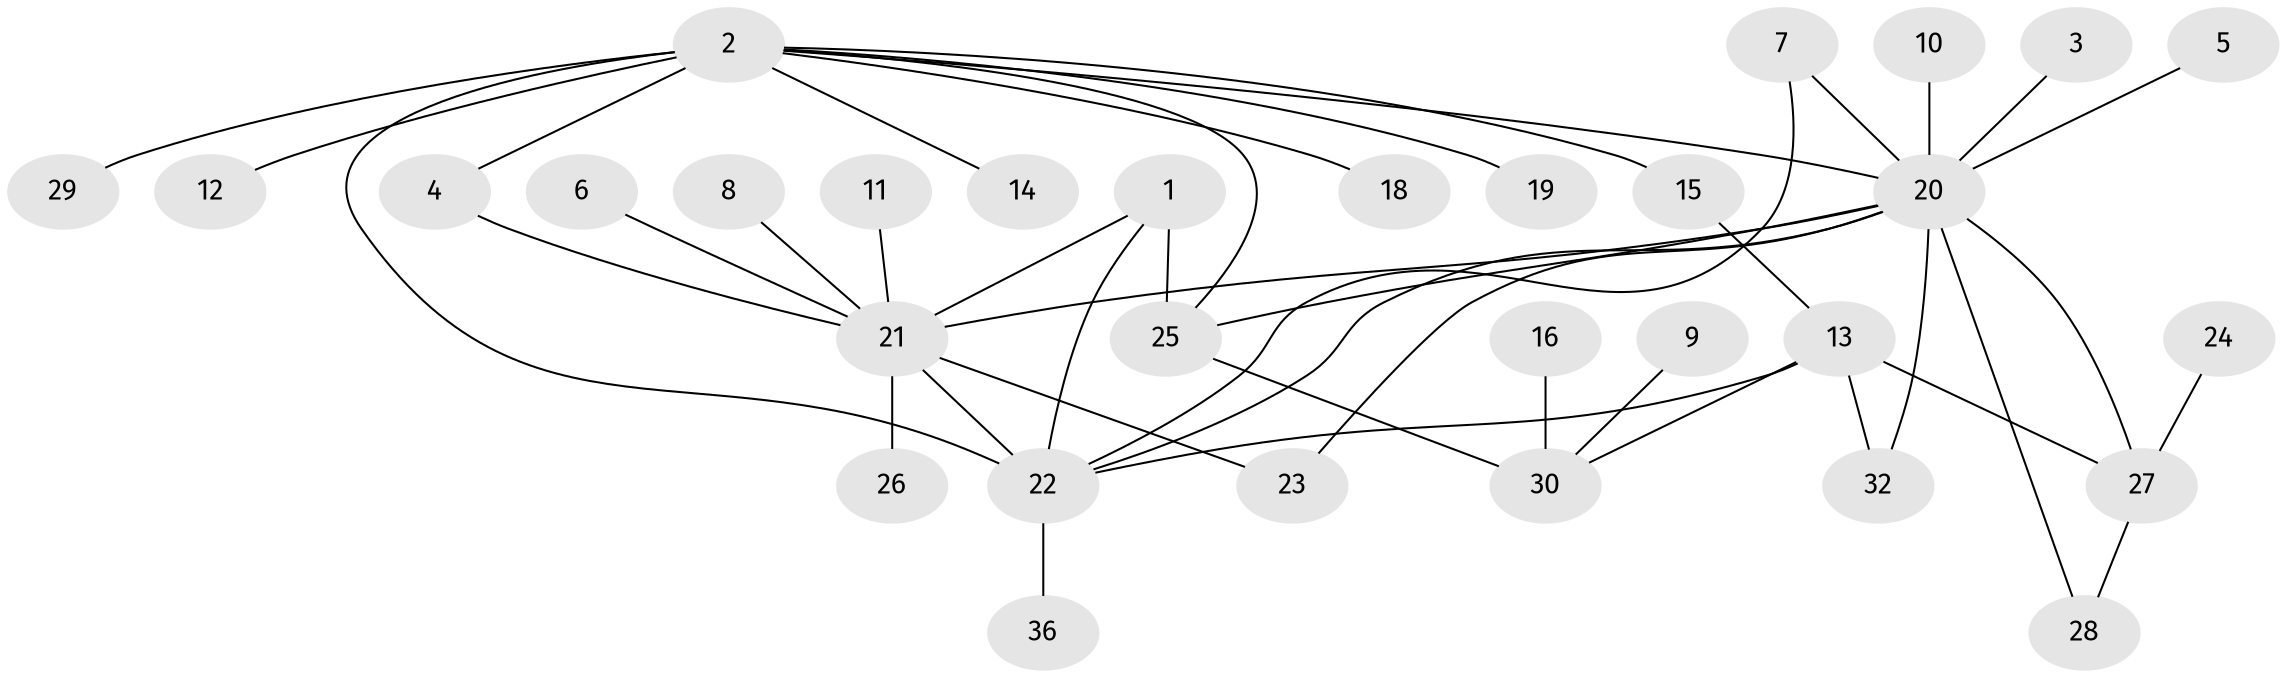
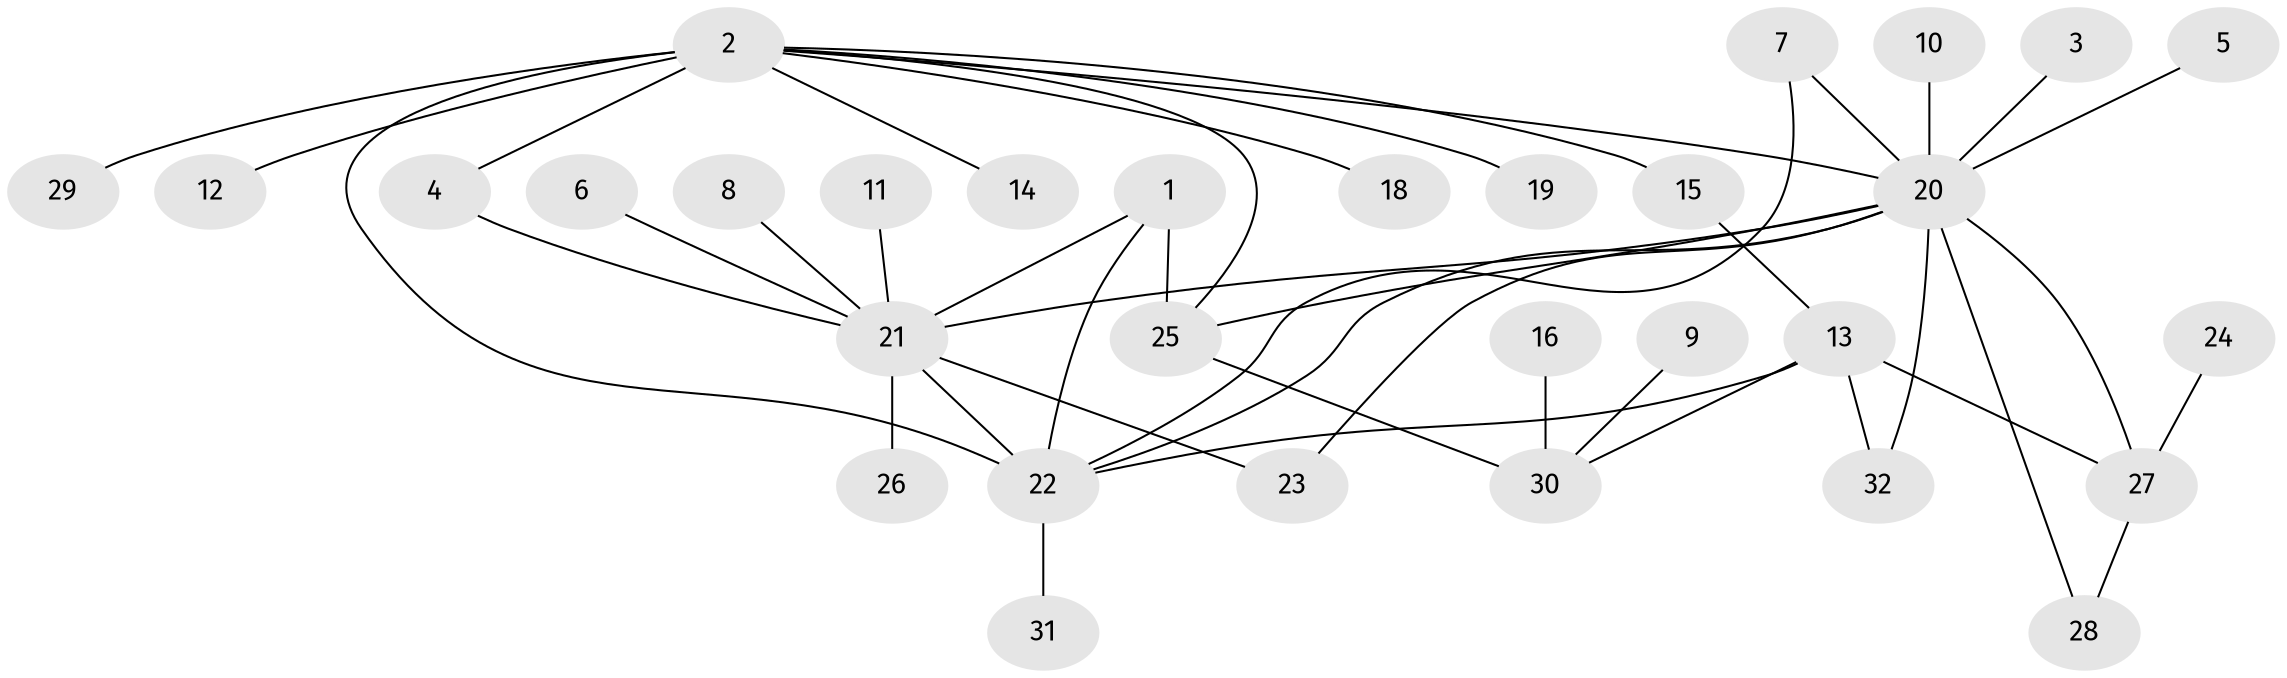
(1043, 633) -> (1043, 633)
